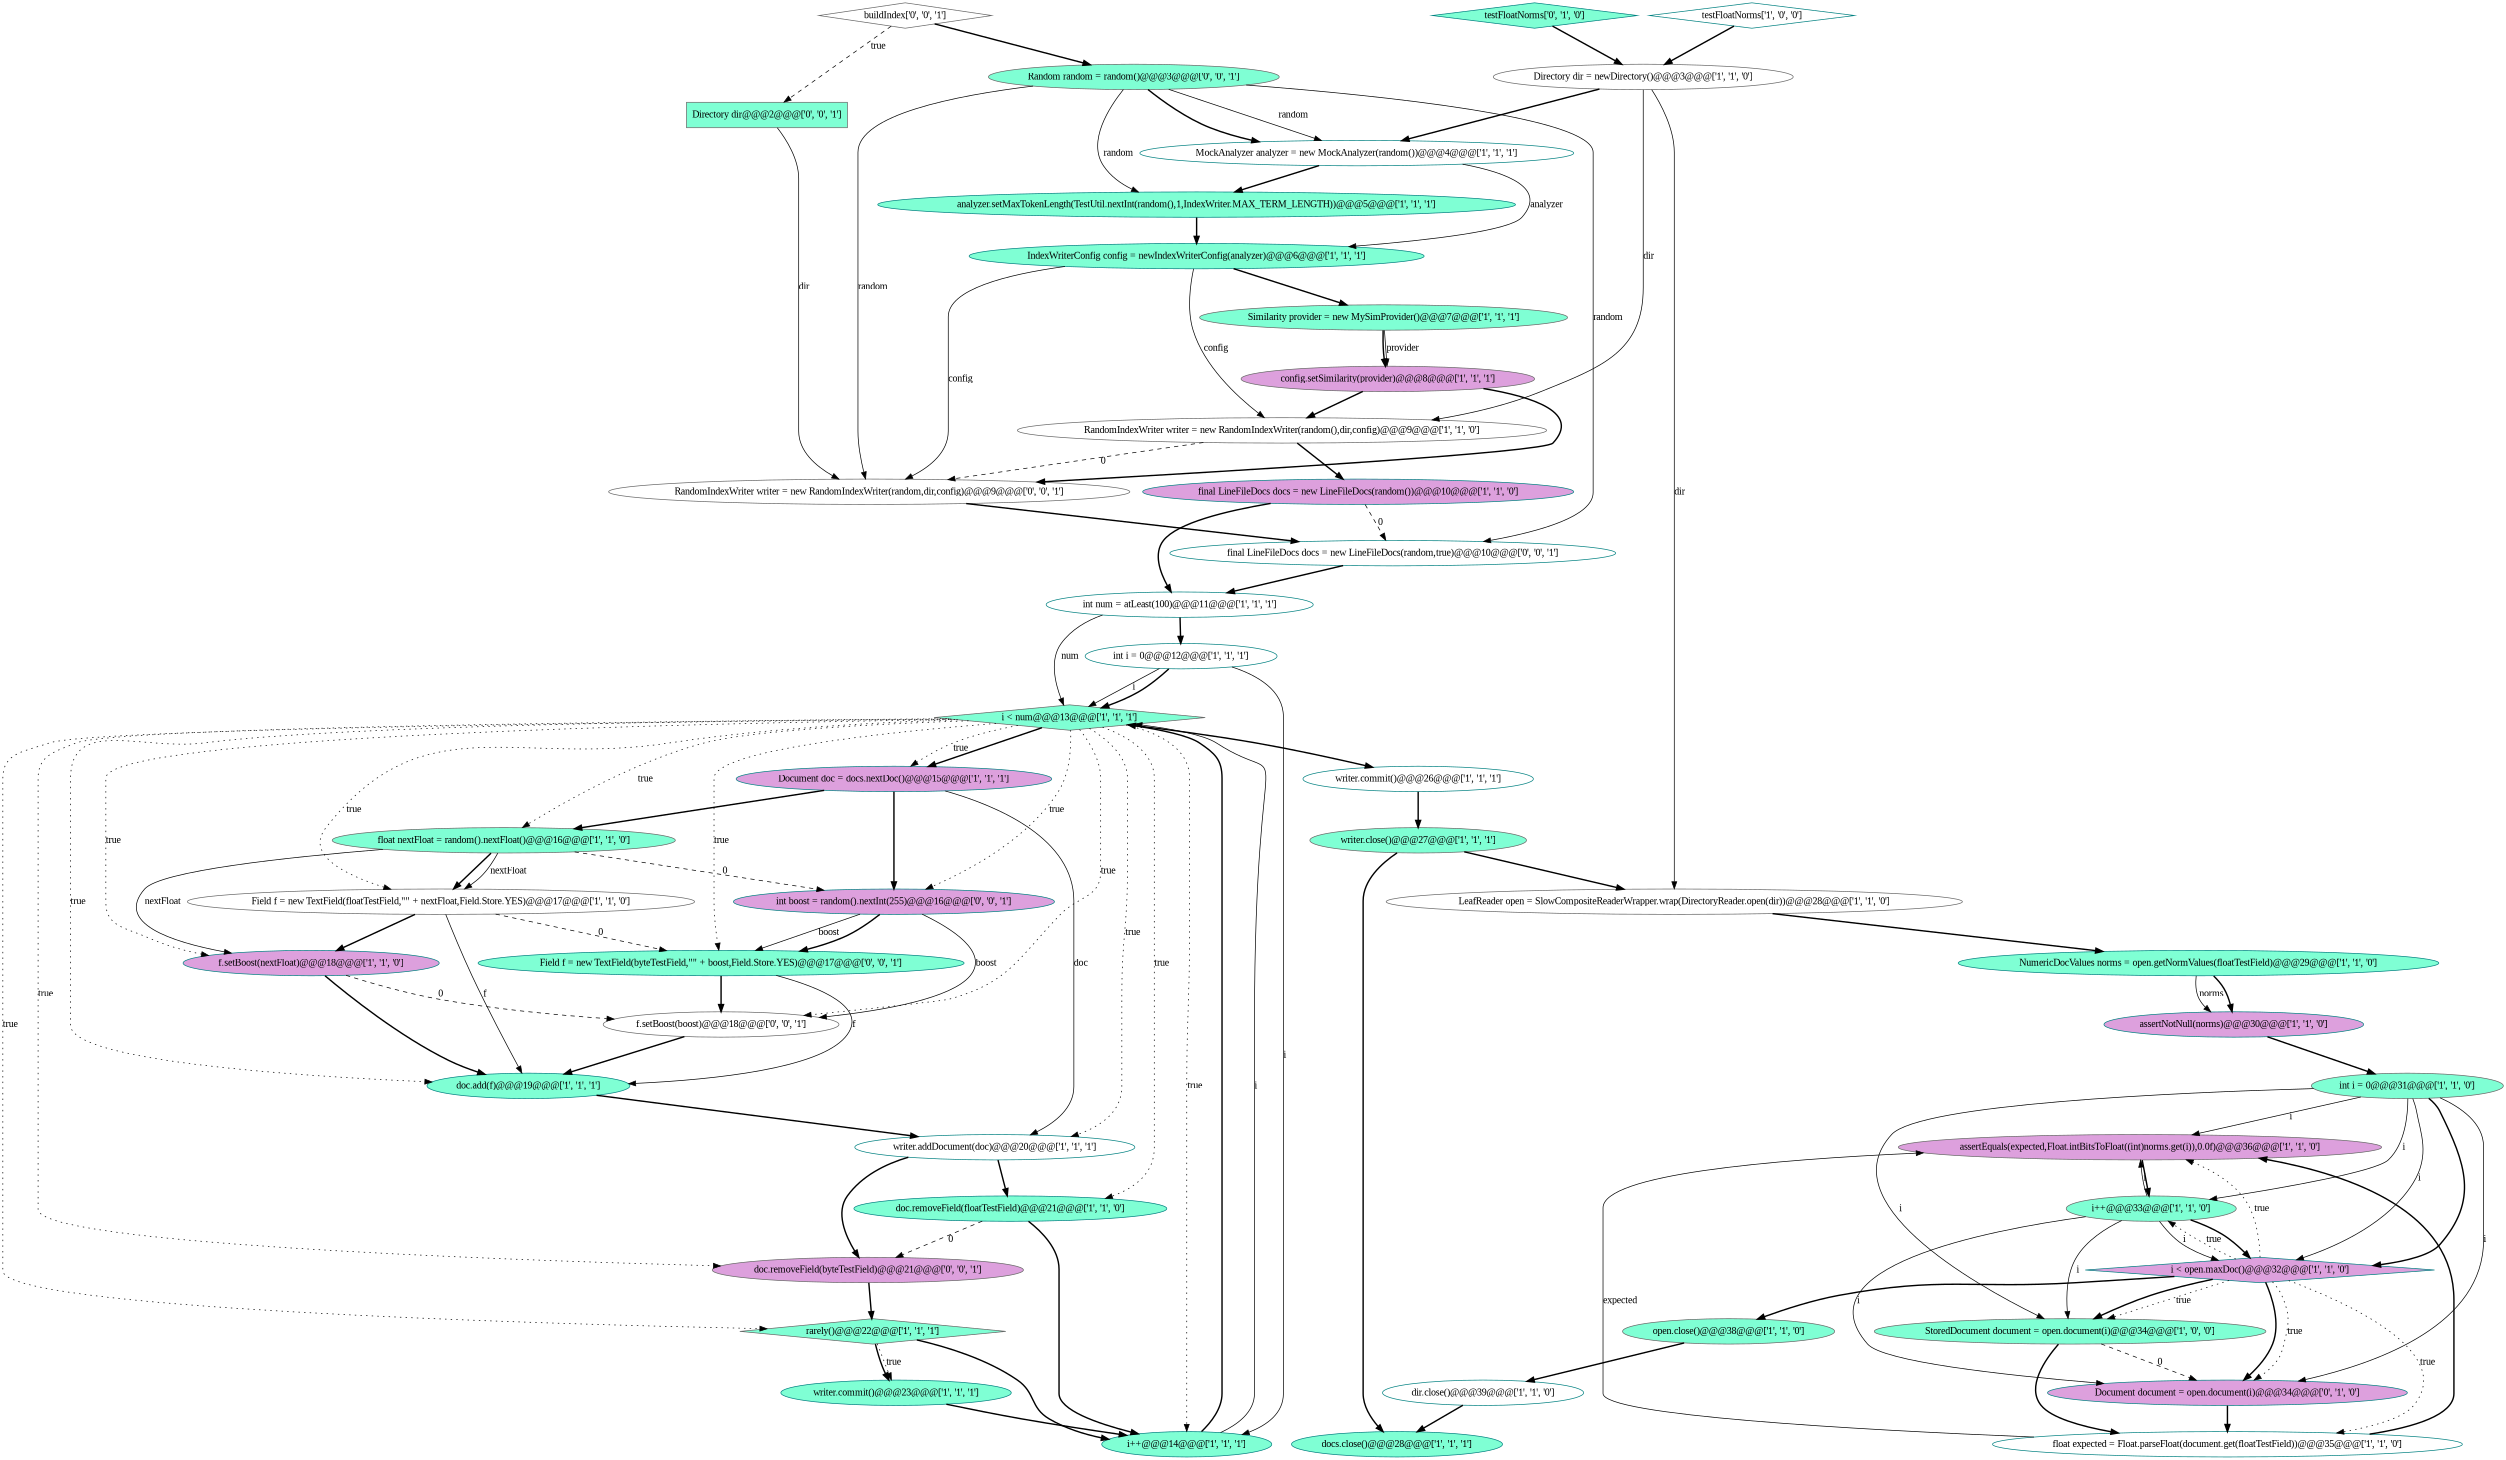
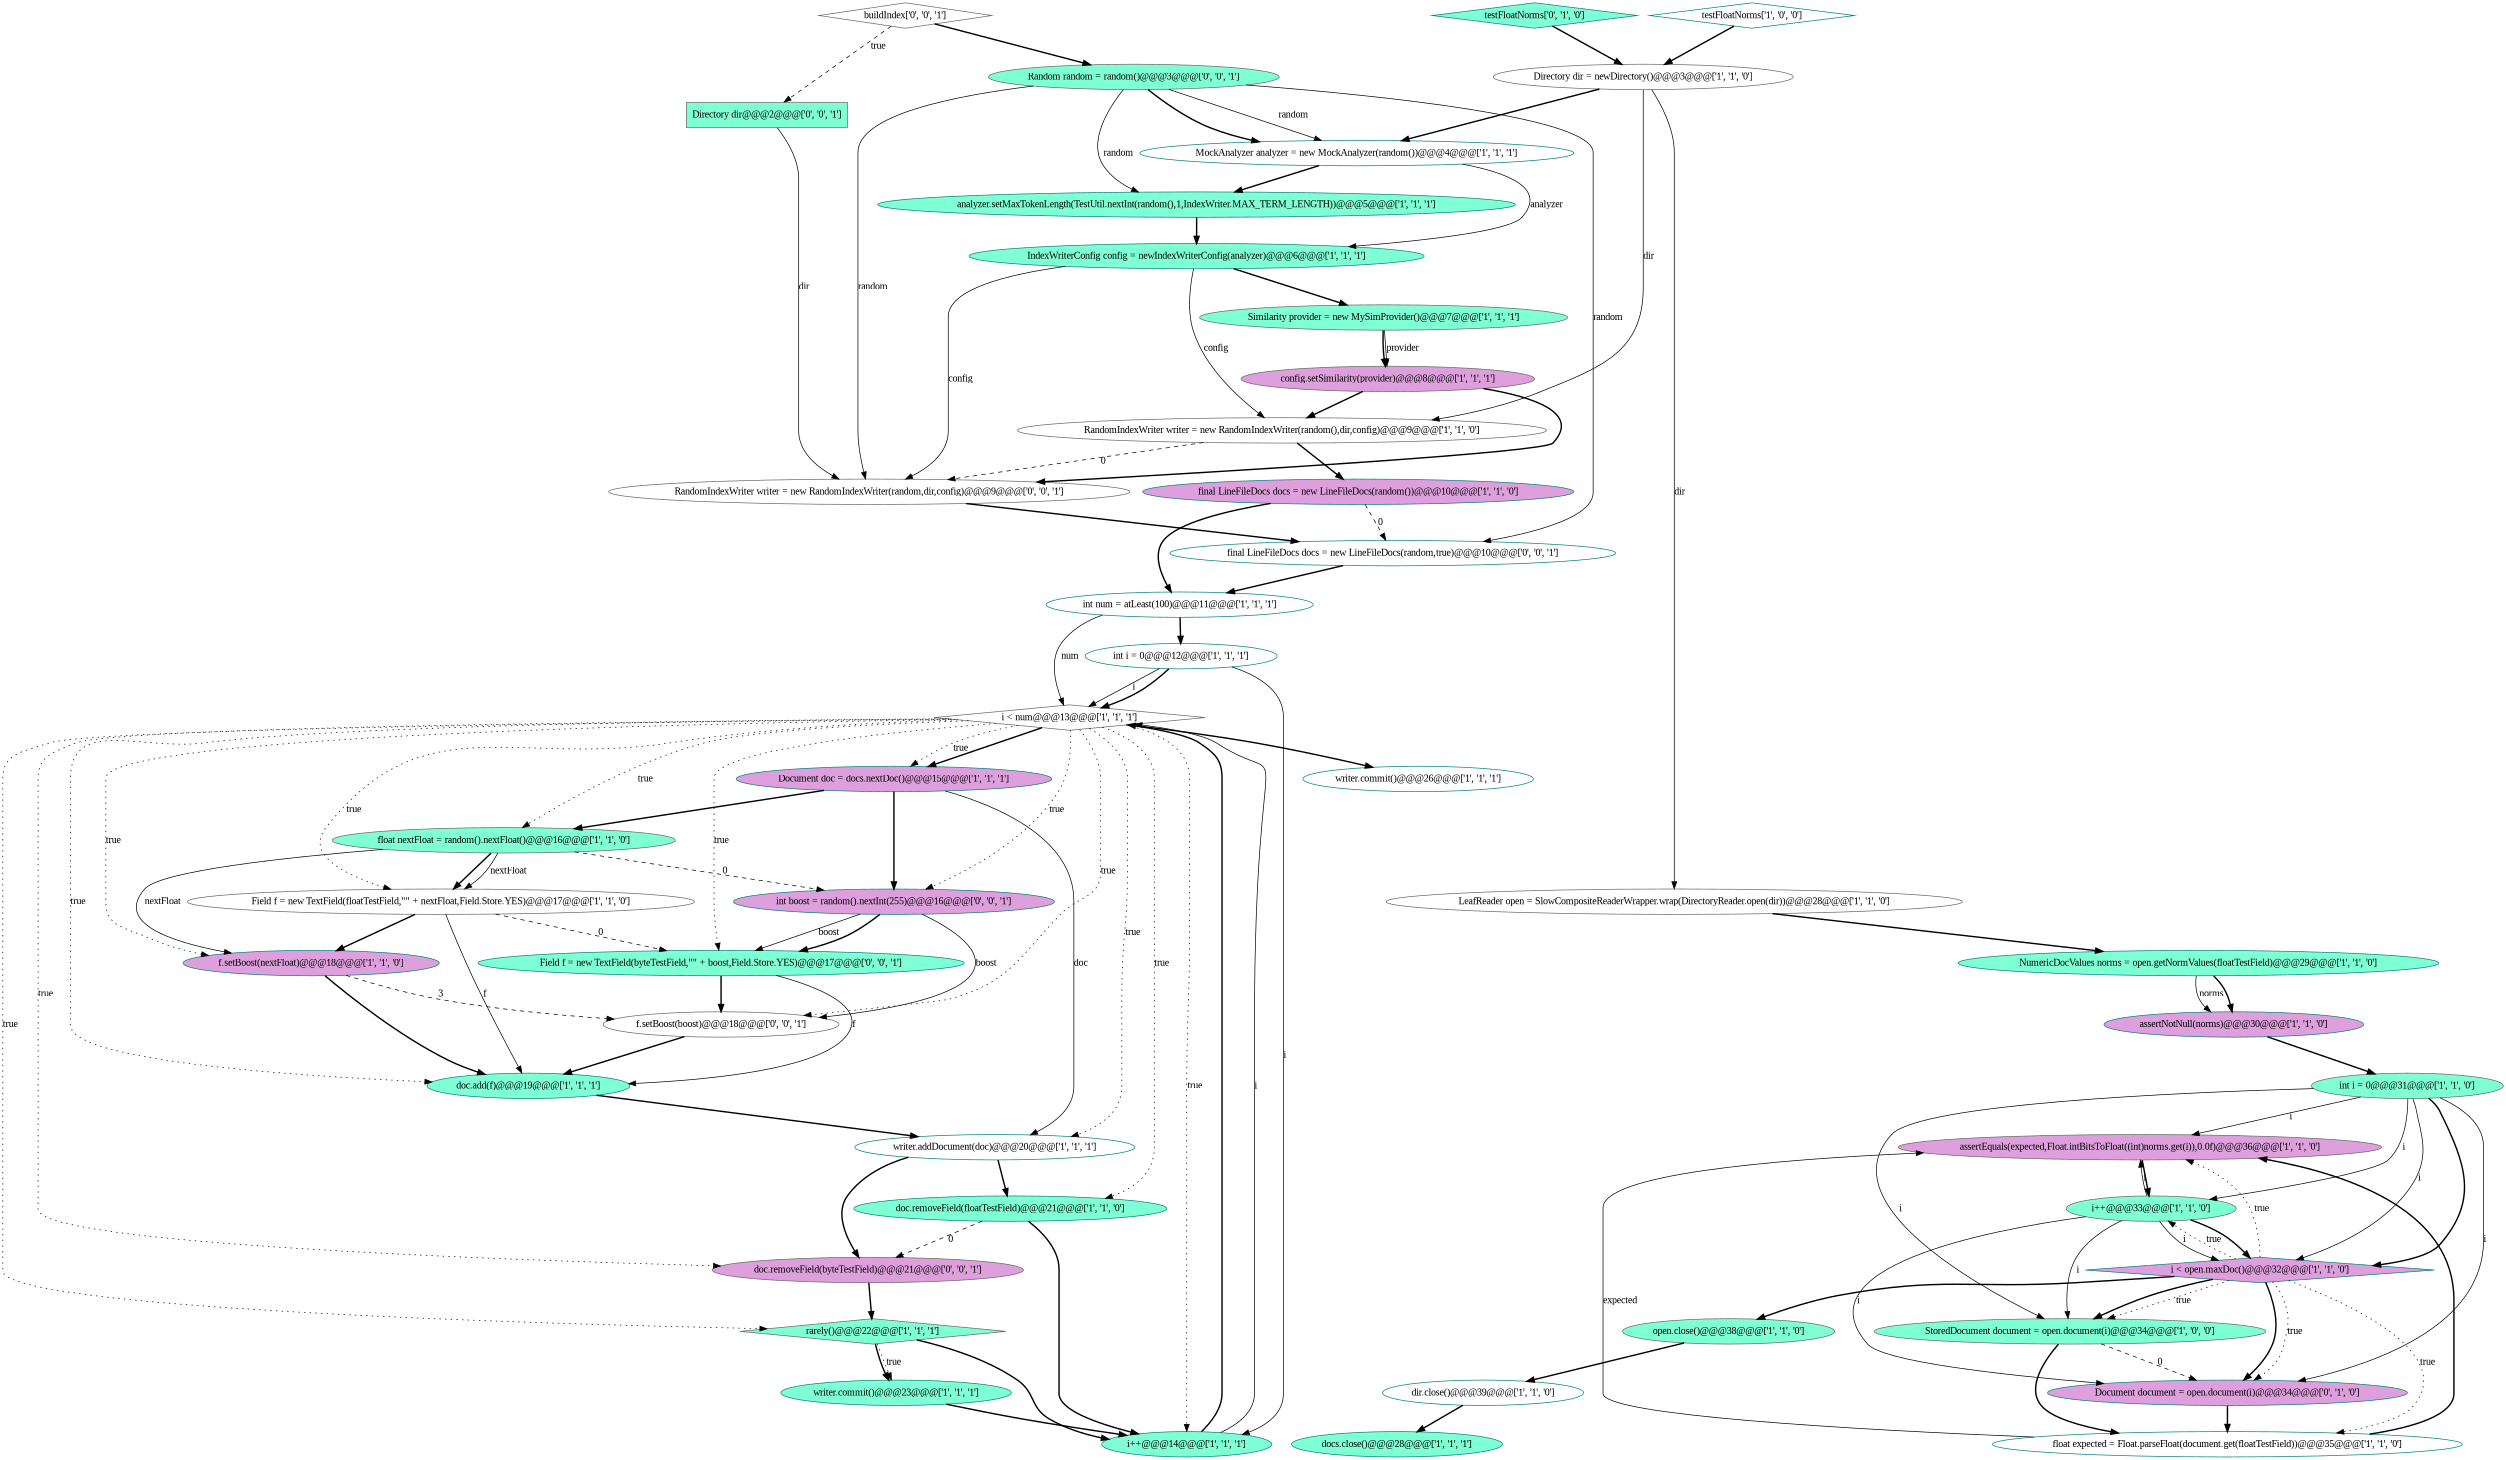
(1070, 718) -> (1070, 718)
(1418, 840) -> none
(441, 994) -> (441, 994)
